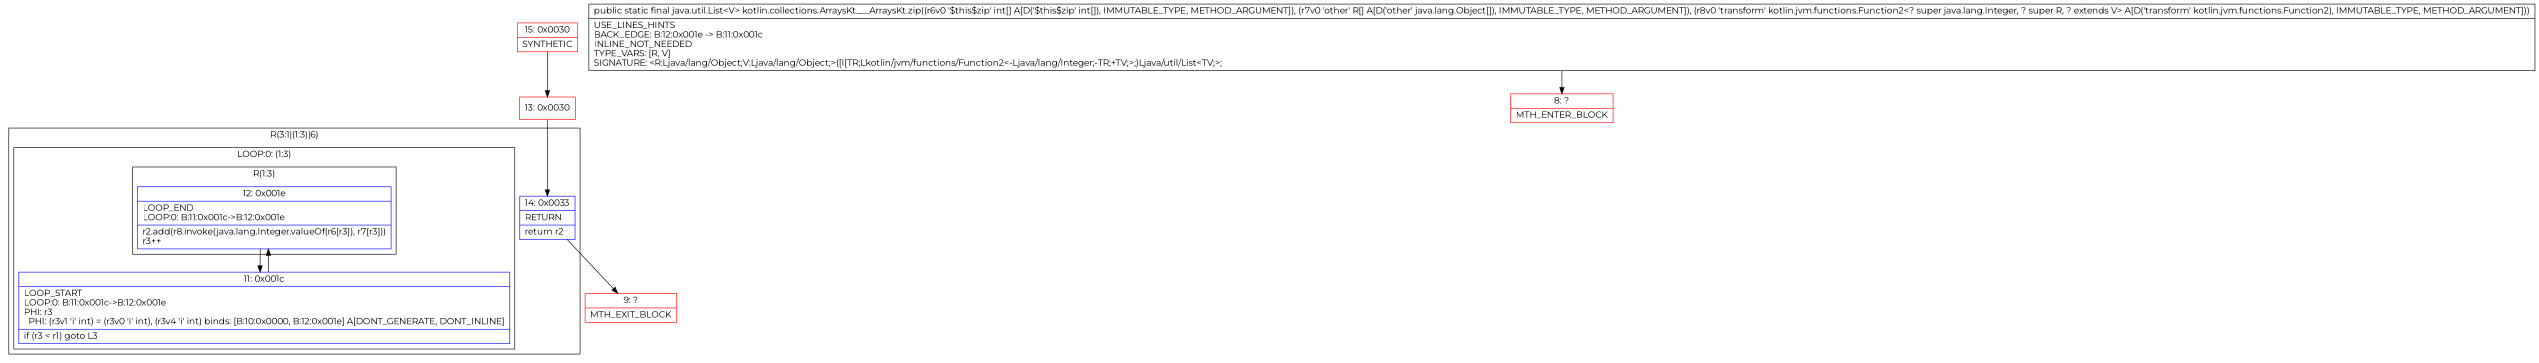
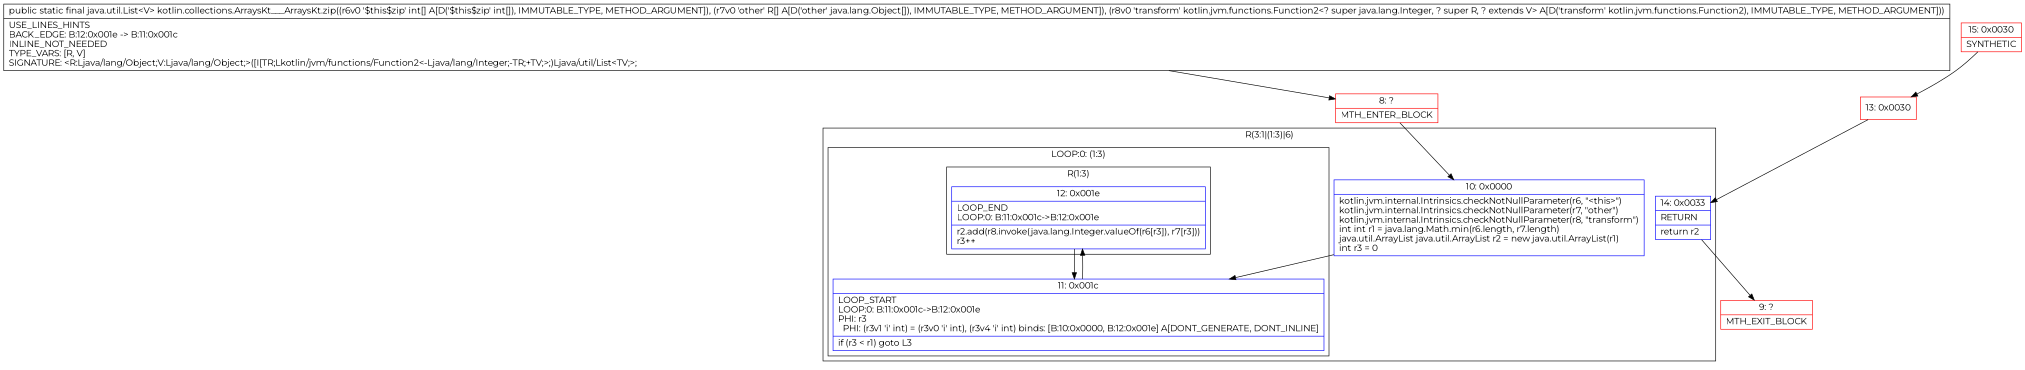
none -> (1489, 218)
